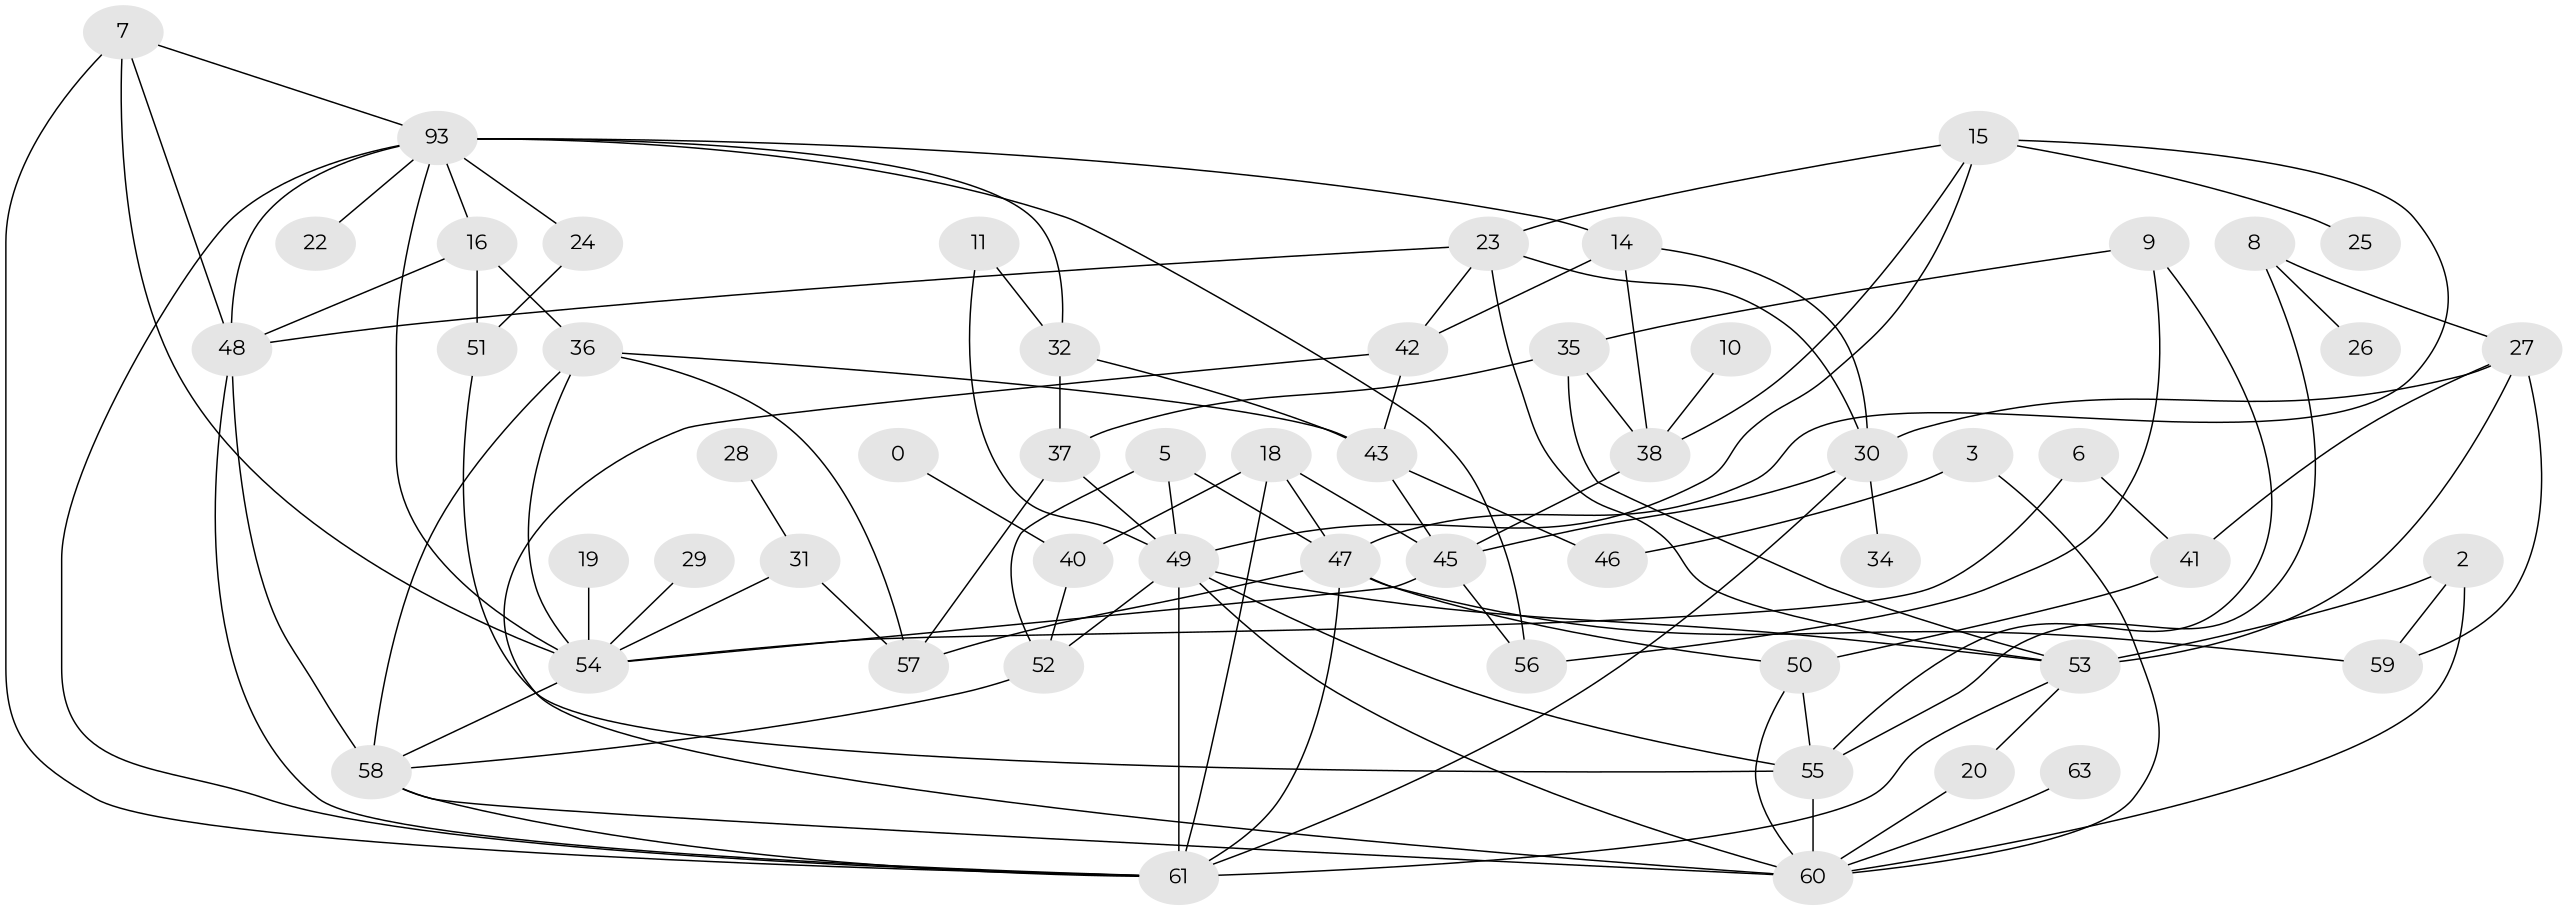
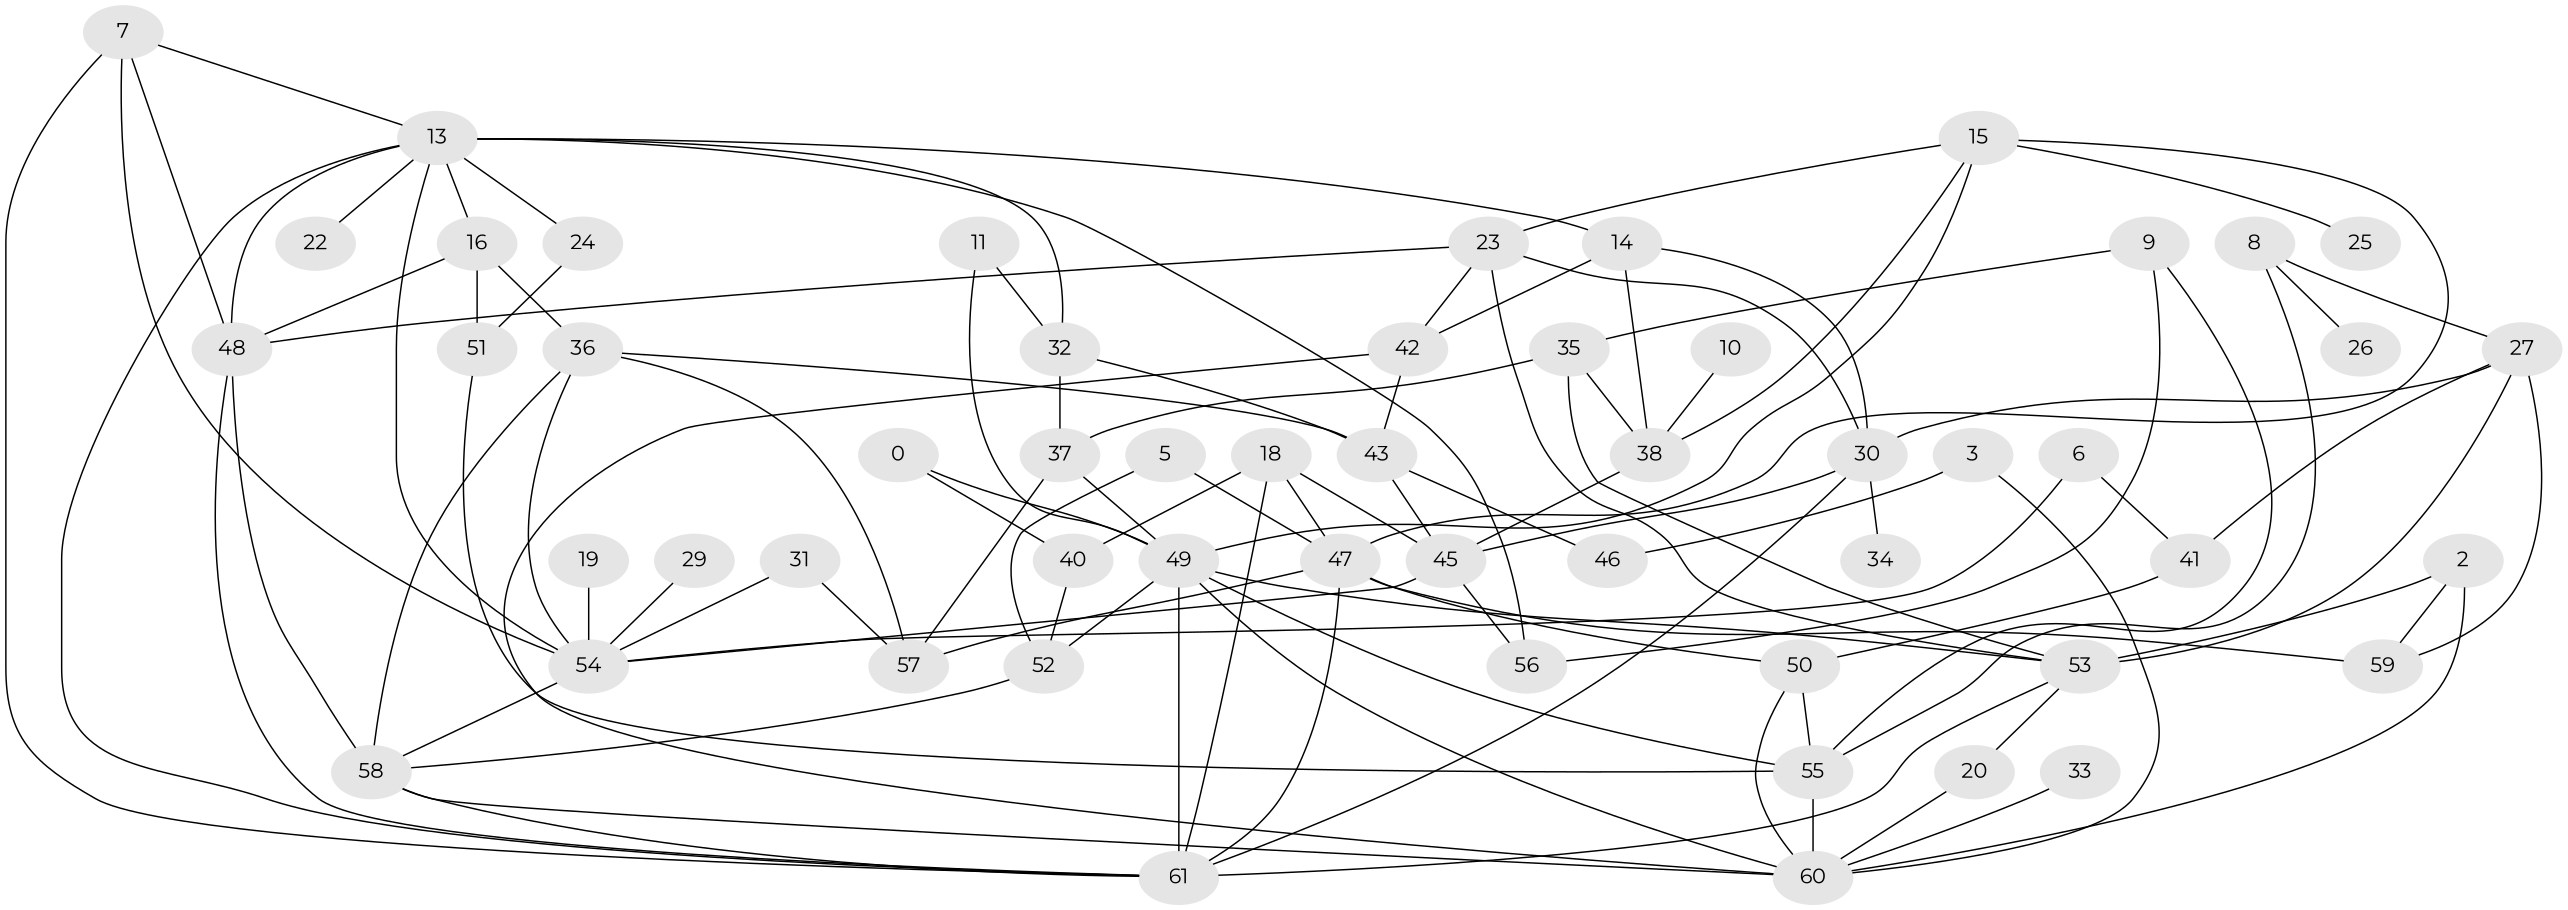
(437, 138) -> (437, 138)
(737, 455) -> none
(1171, 499) -> (1006, 497)
(2080, 772) -> (2080, 772)
